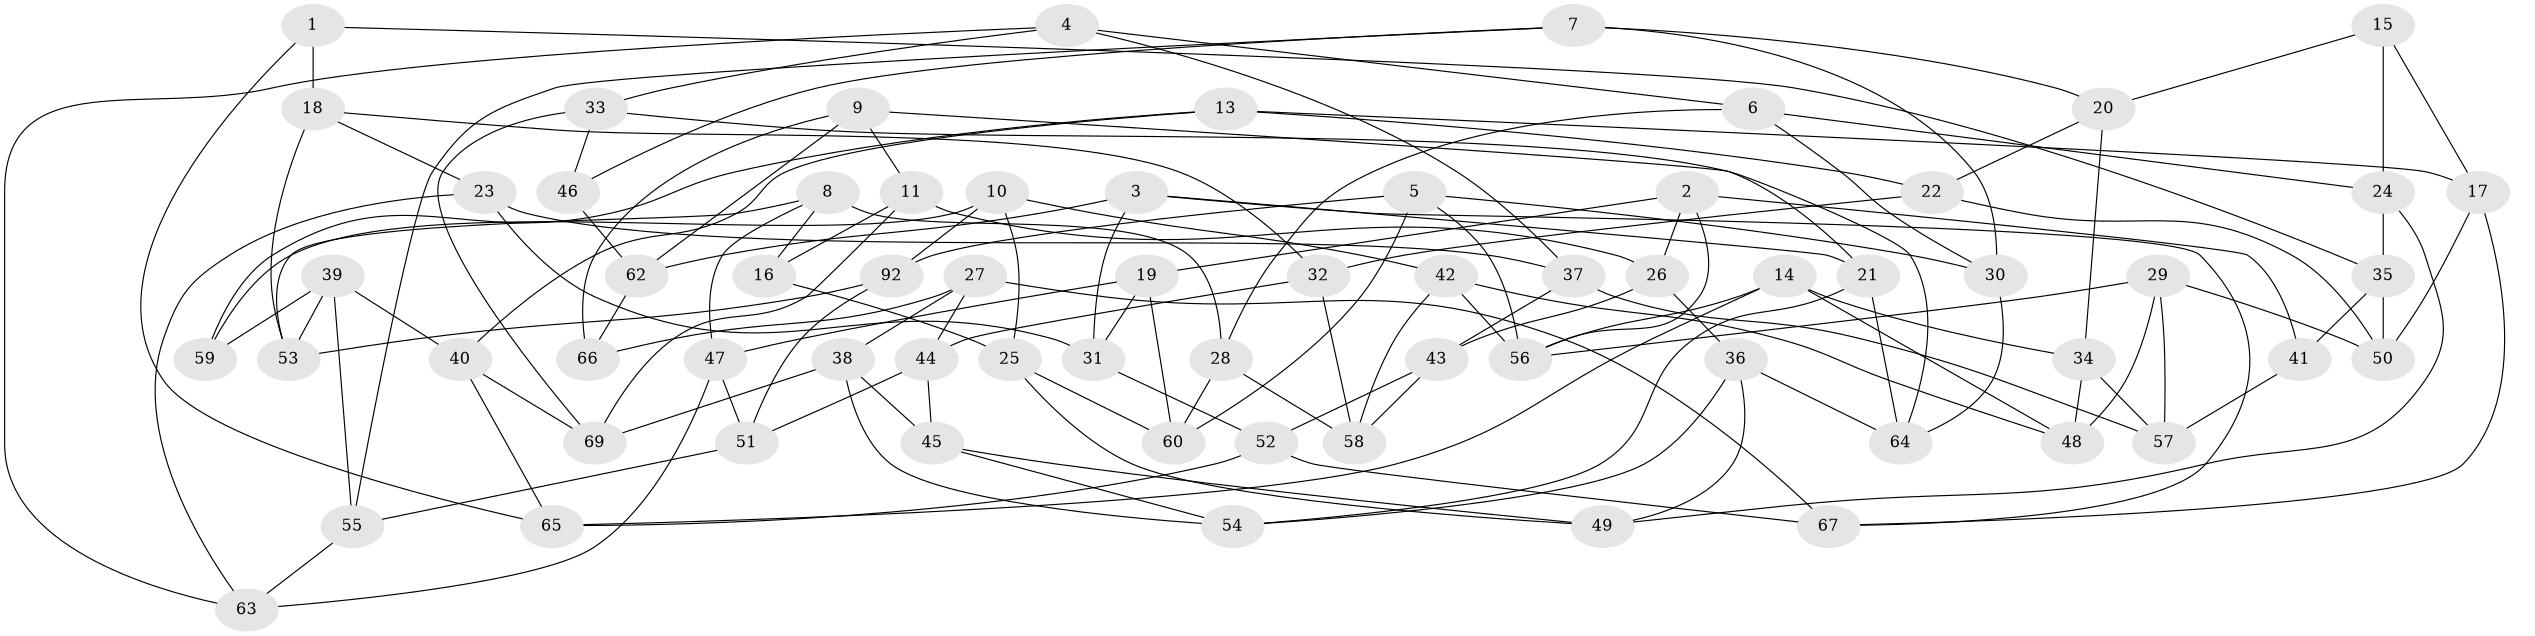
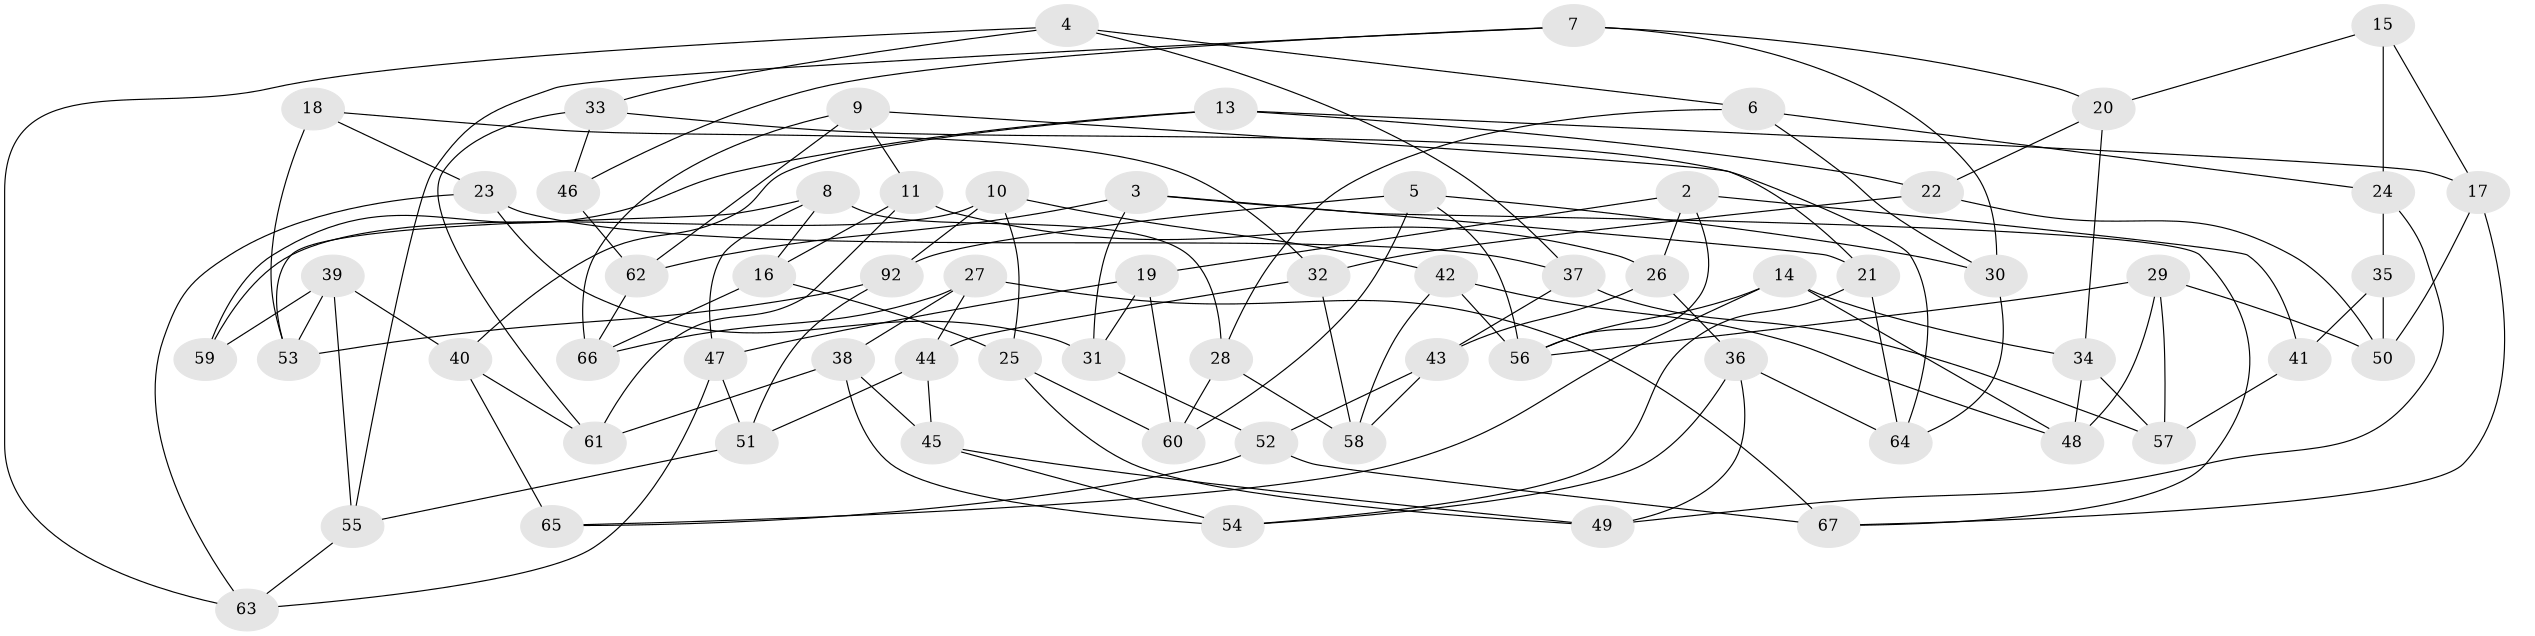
(313, 26) -> none
none -> (654, 328)
(595, 443) -> (595, 443)
